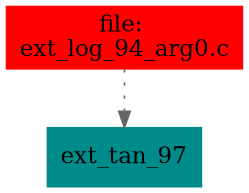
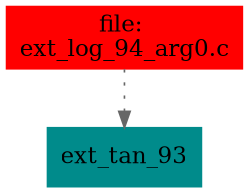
(124, 157) -> (124, 157)
